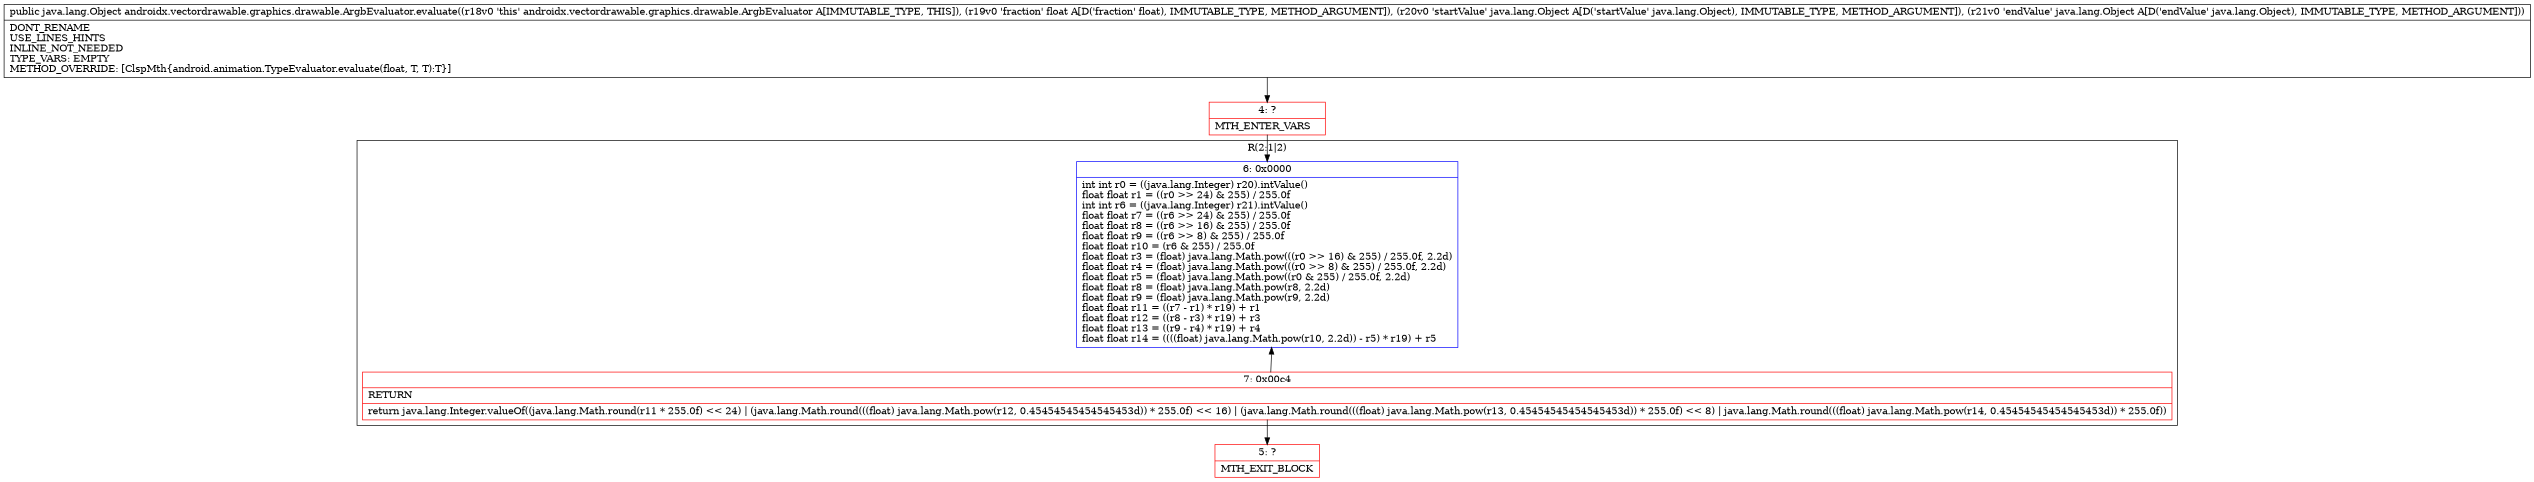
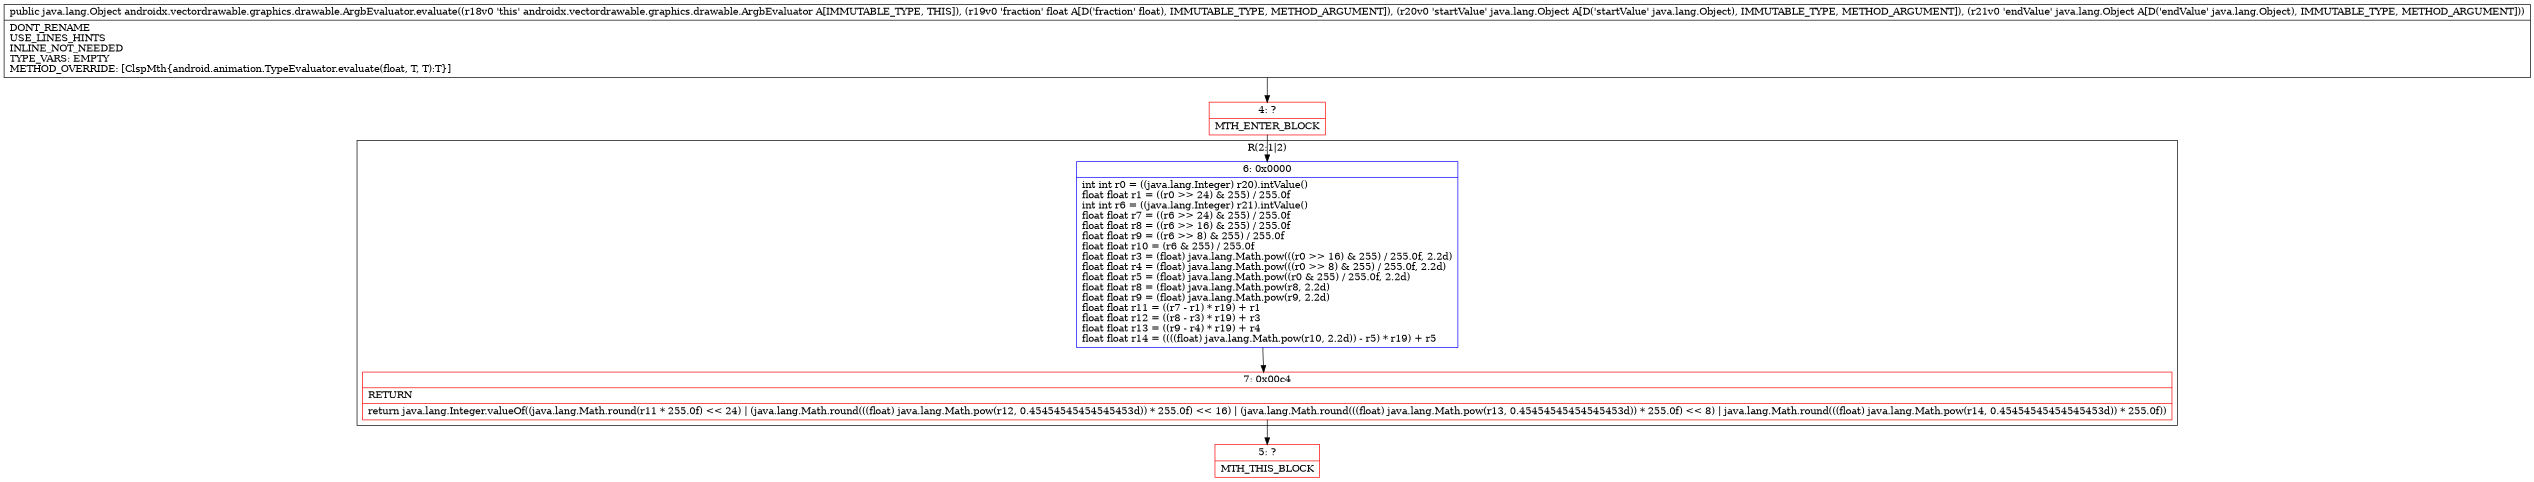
(1263, 126) -> (1267, 126)
(1271, 363) -> (1263, 356)
(1267, 469) -> (1267, 469)
